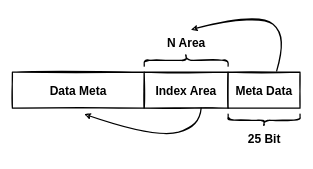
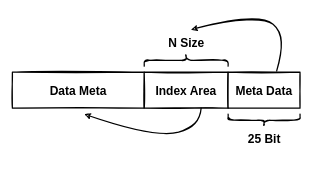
(187, 42) -> (187, 42)
